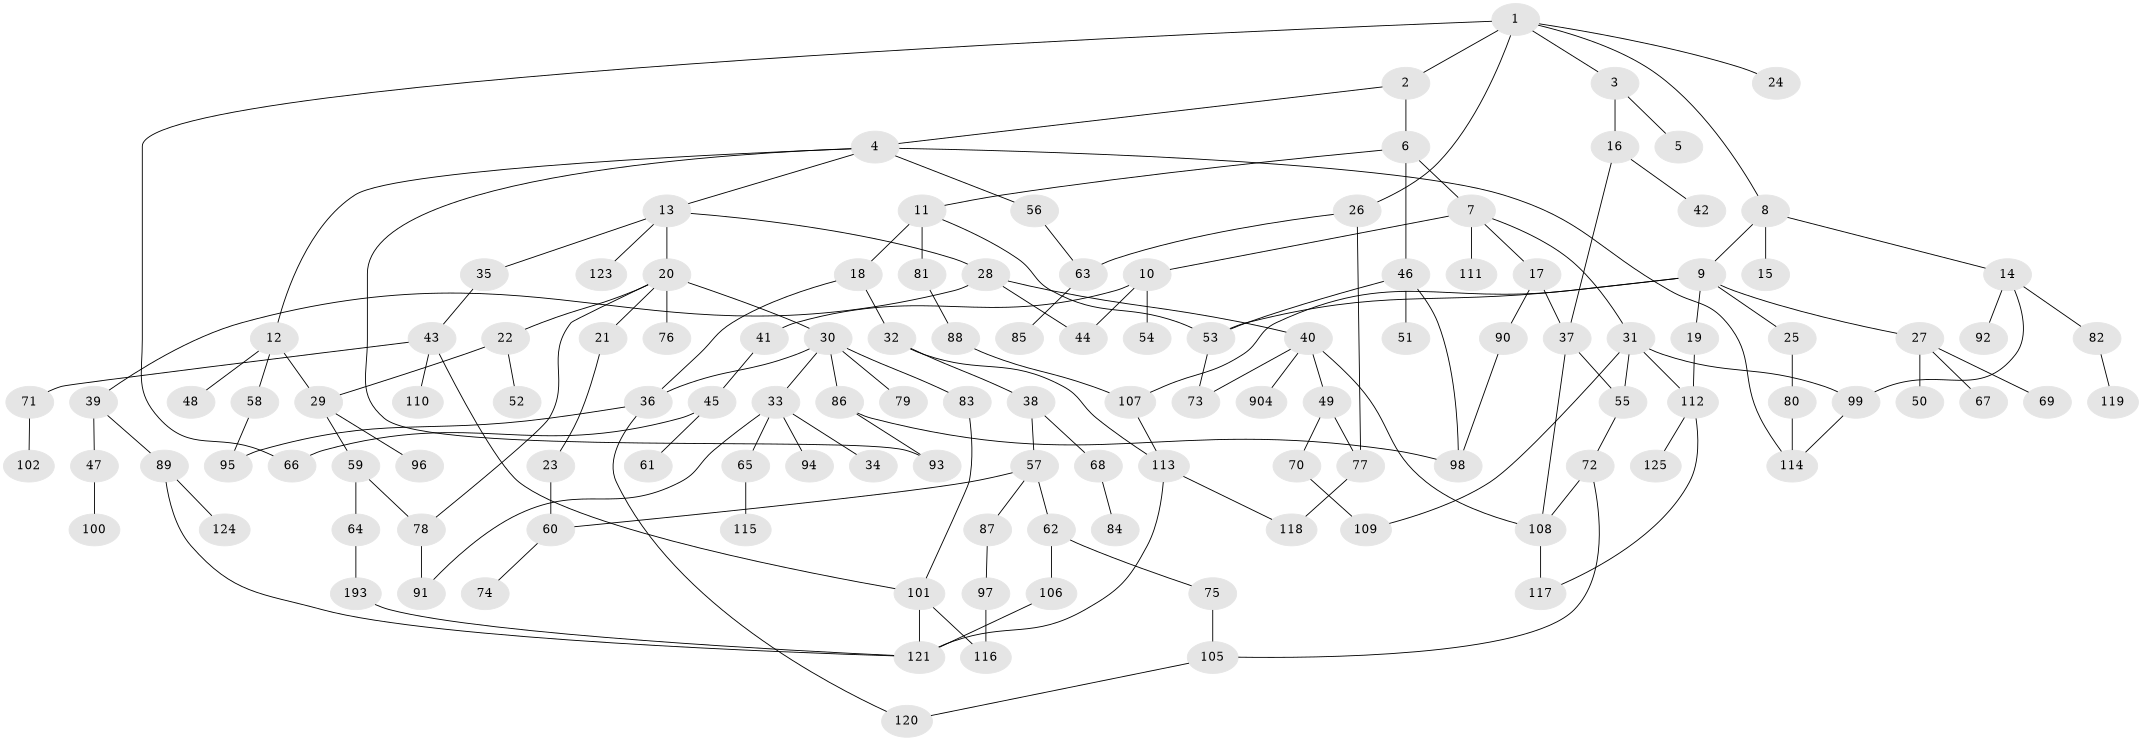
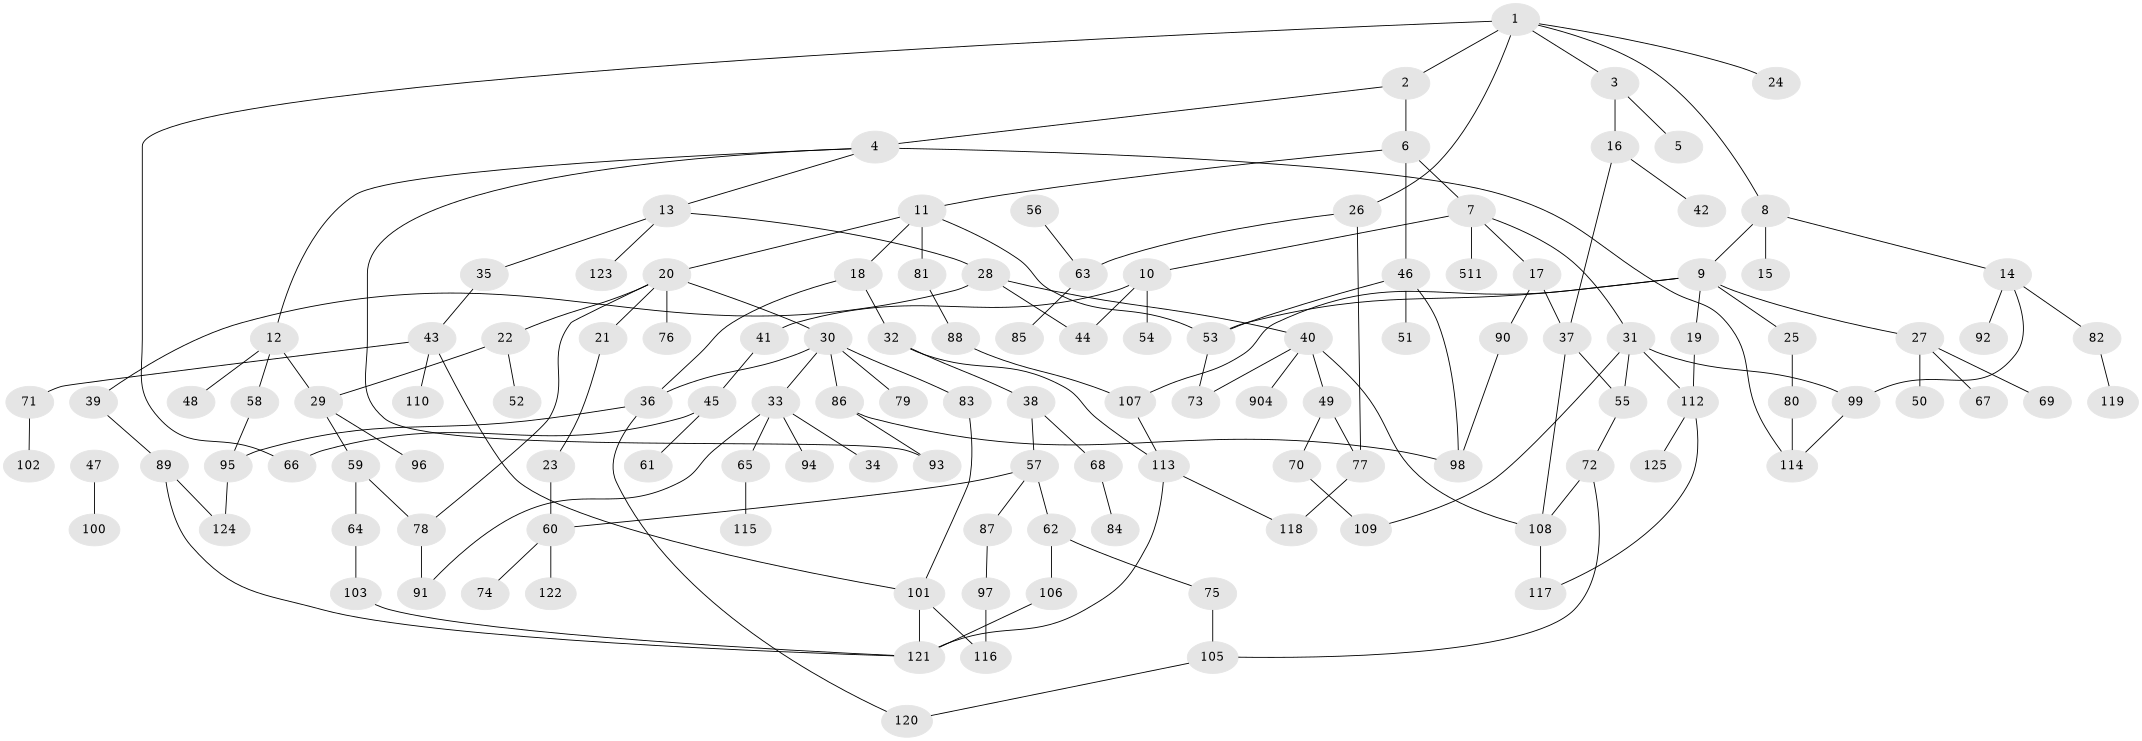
(955, 179) -> none
(667, 243) -> (795, 243)
(1471, 275) -> (1471, 275)
(94, 434) -> none
none -> (226, 498)
(356, 594) -> (356, 594)
none -> (551, 594)
